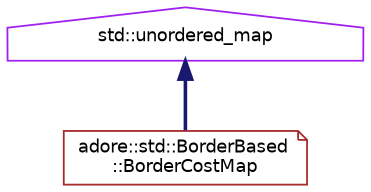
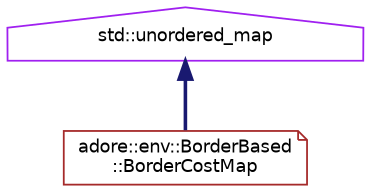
(185, 158) -> (185, 158)
